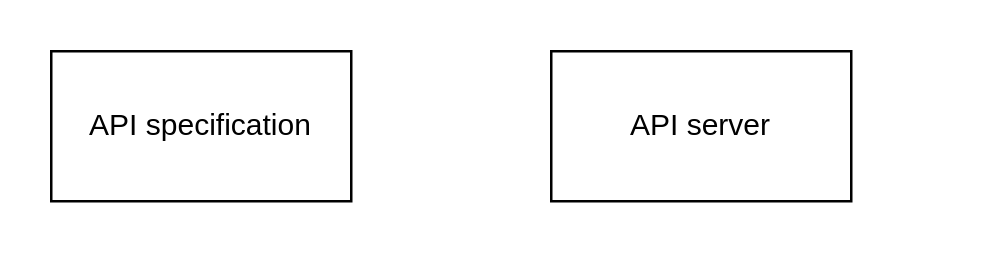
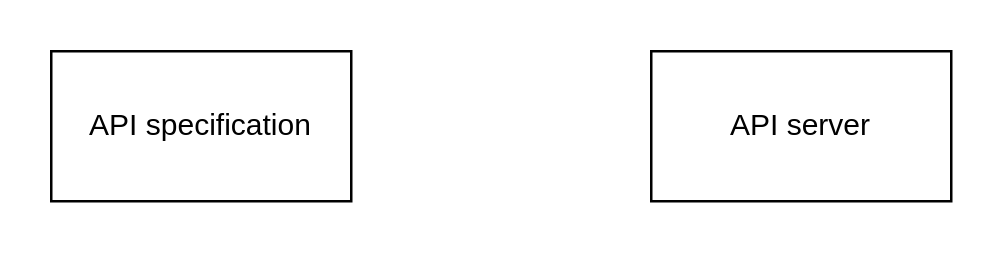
(701, 126) -> (801, 126)
